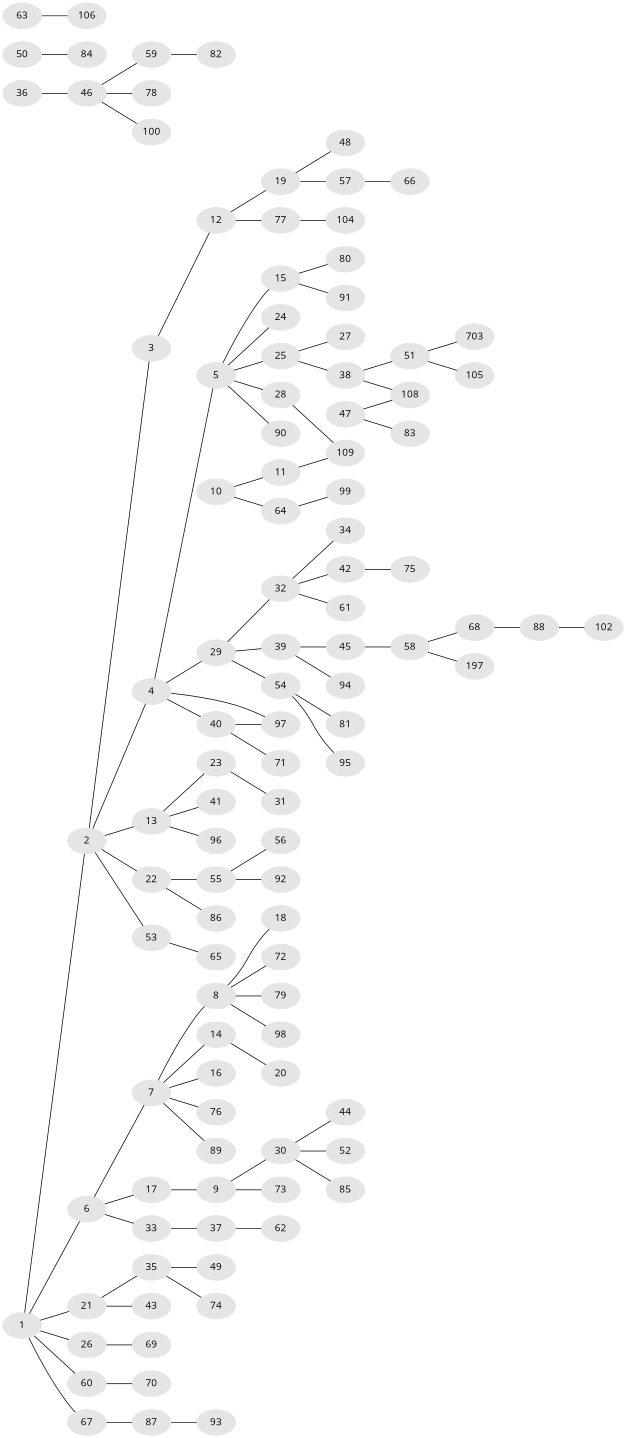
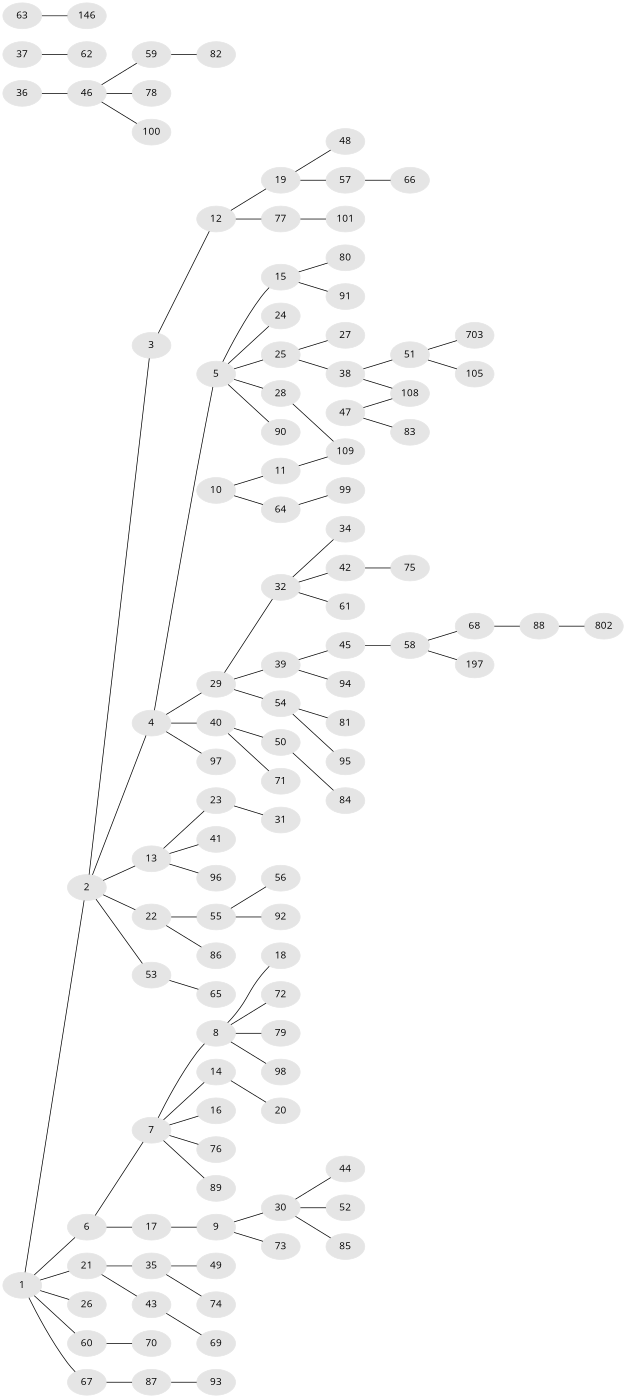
(87, 16) -> (87, 16)
(345, 220) -> (345, 219)
(604, 628) -> (604, 626)
(249, 725) -> (249, 733)
(152, 1229) -> none
(119, 1345) -> (184, 1324)
